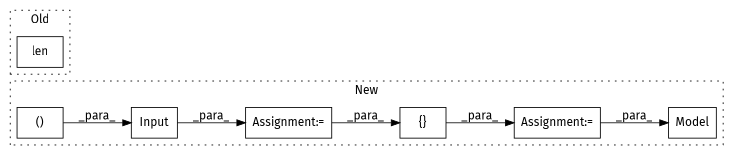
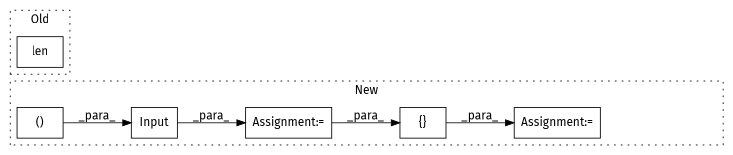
(692, 123) -> none
